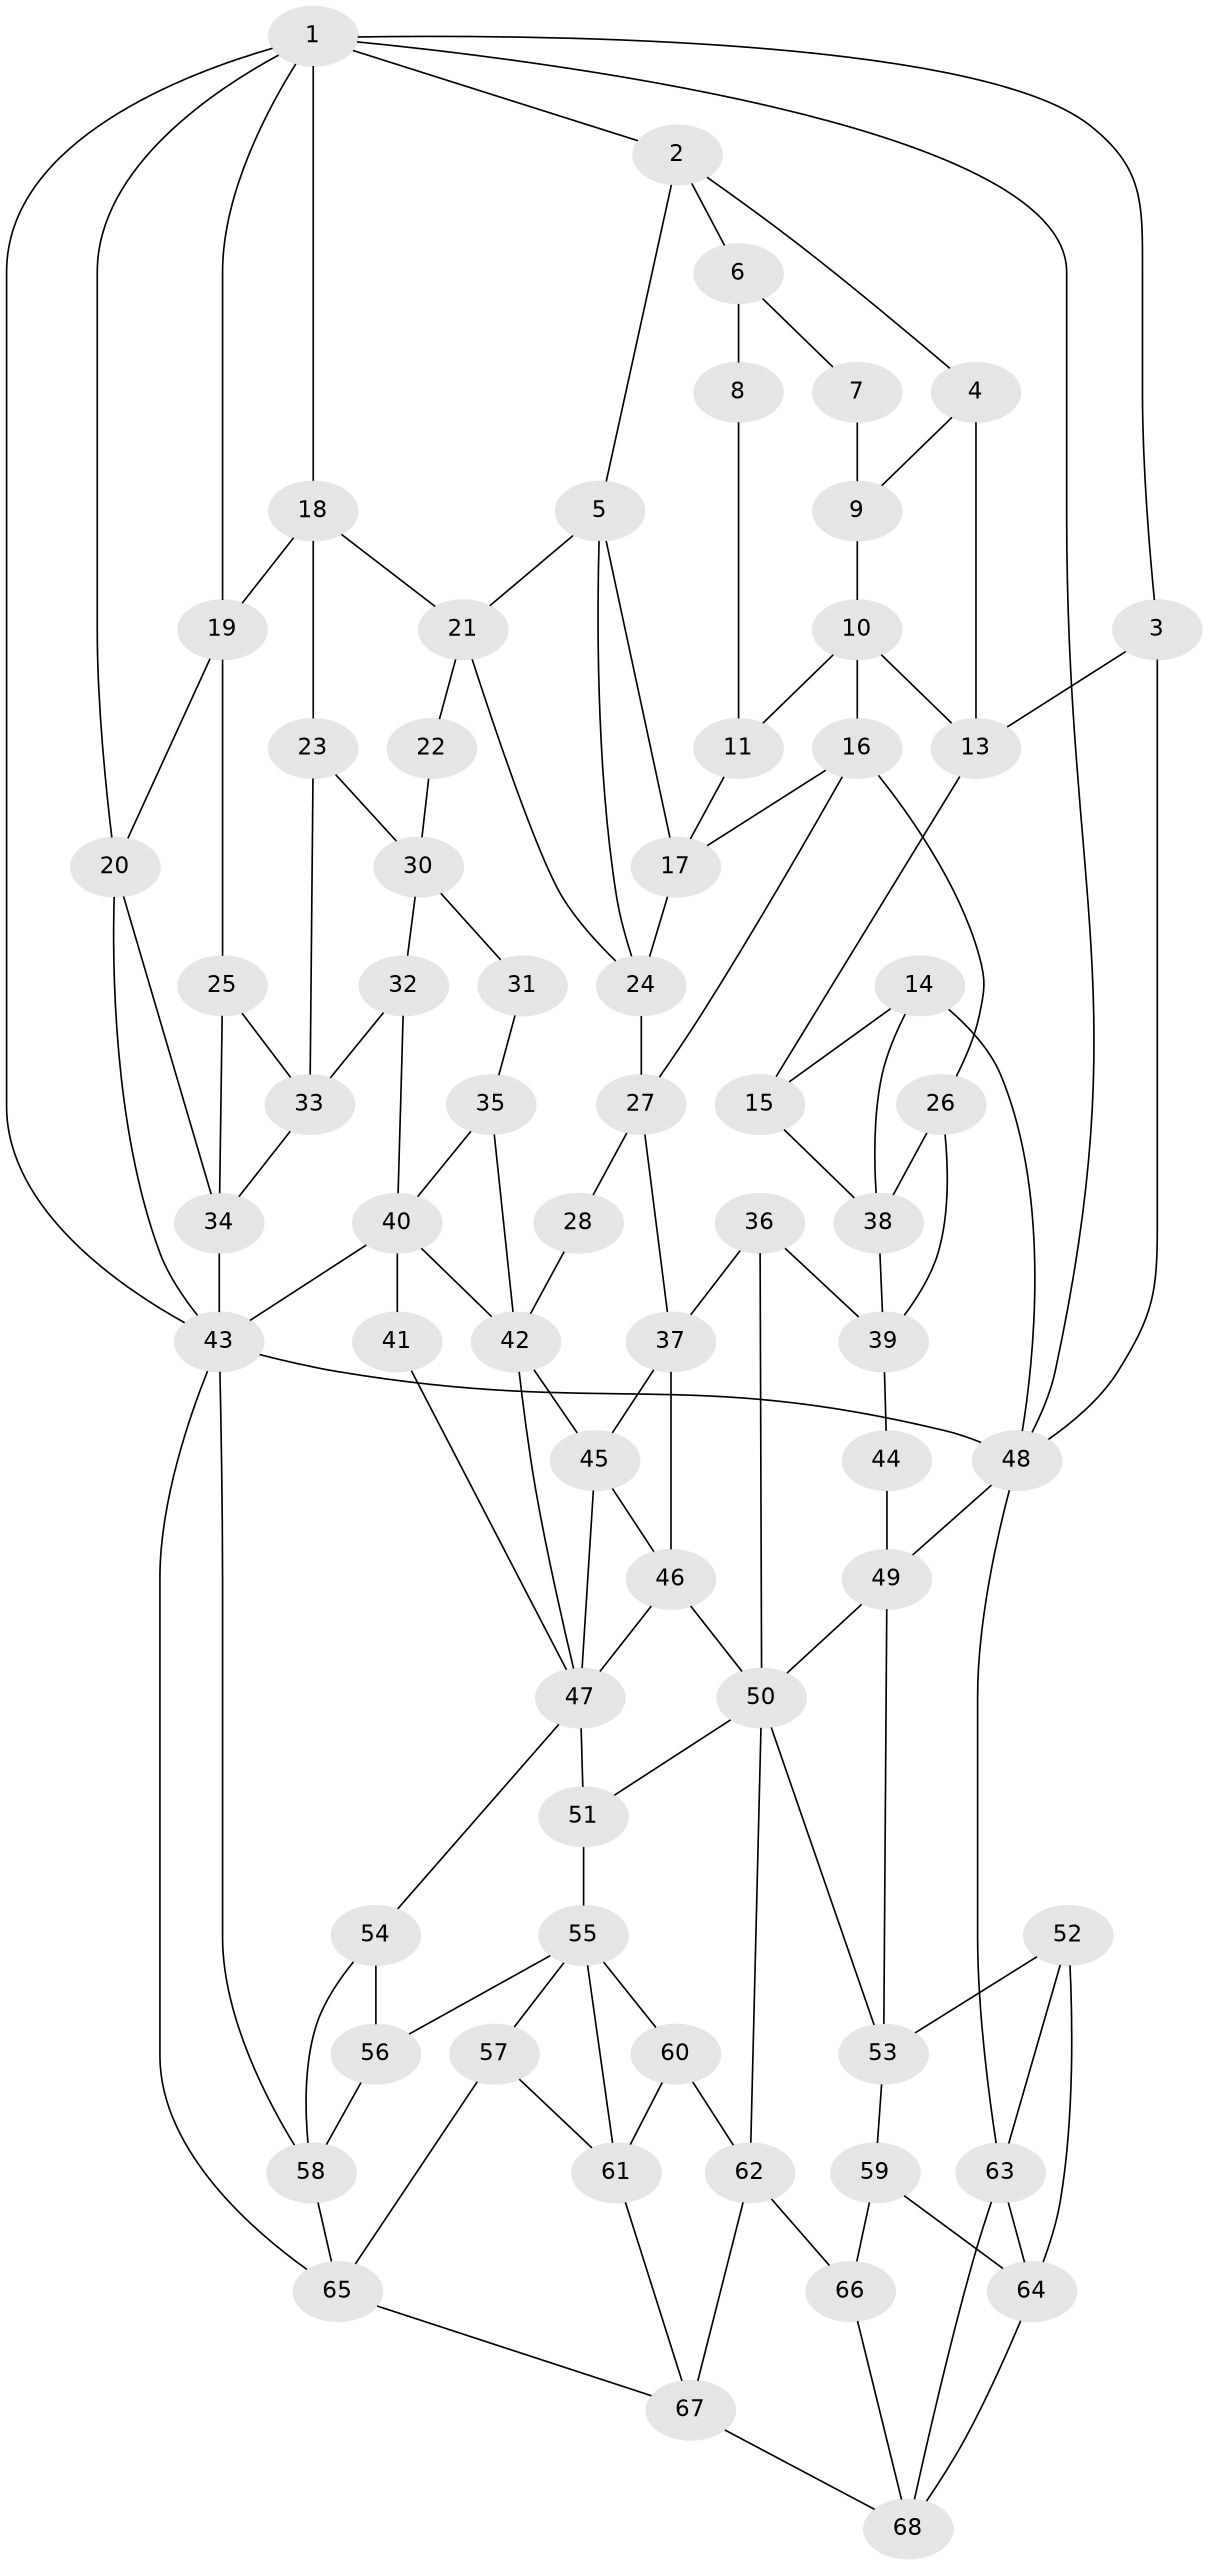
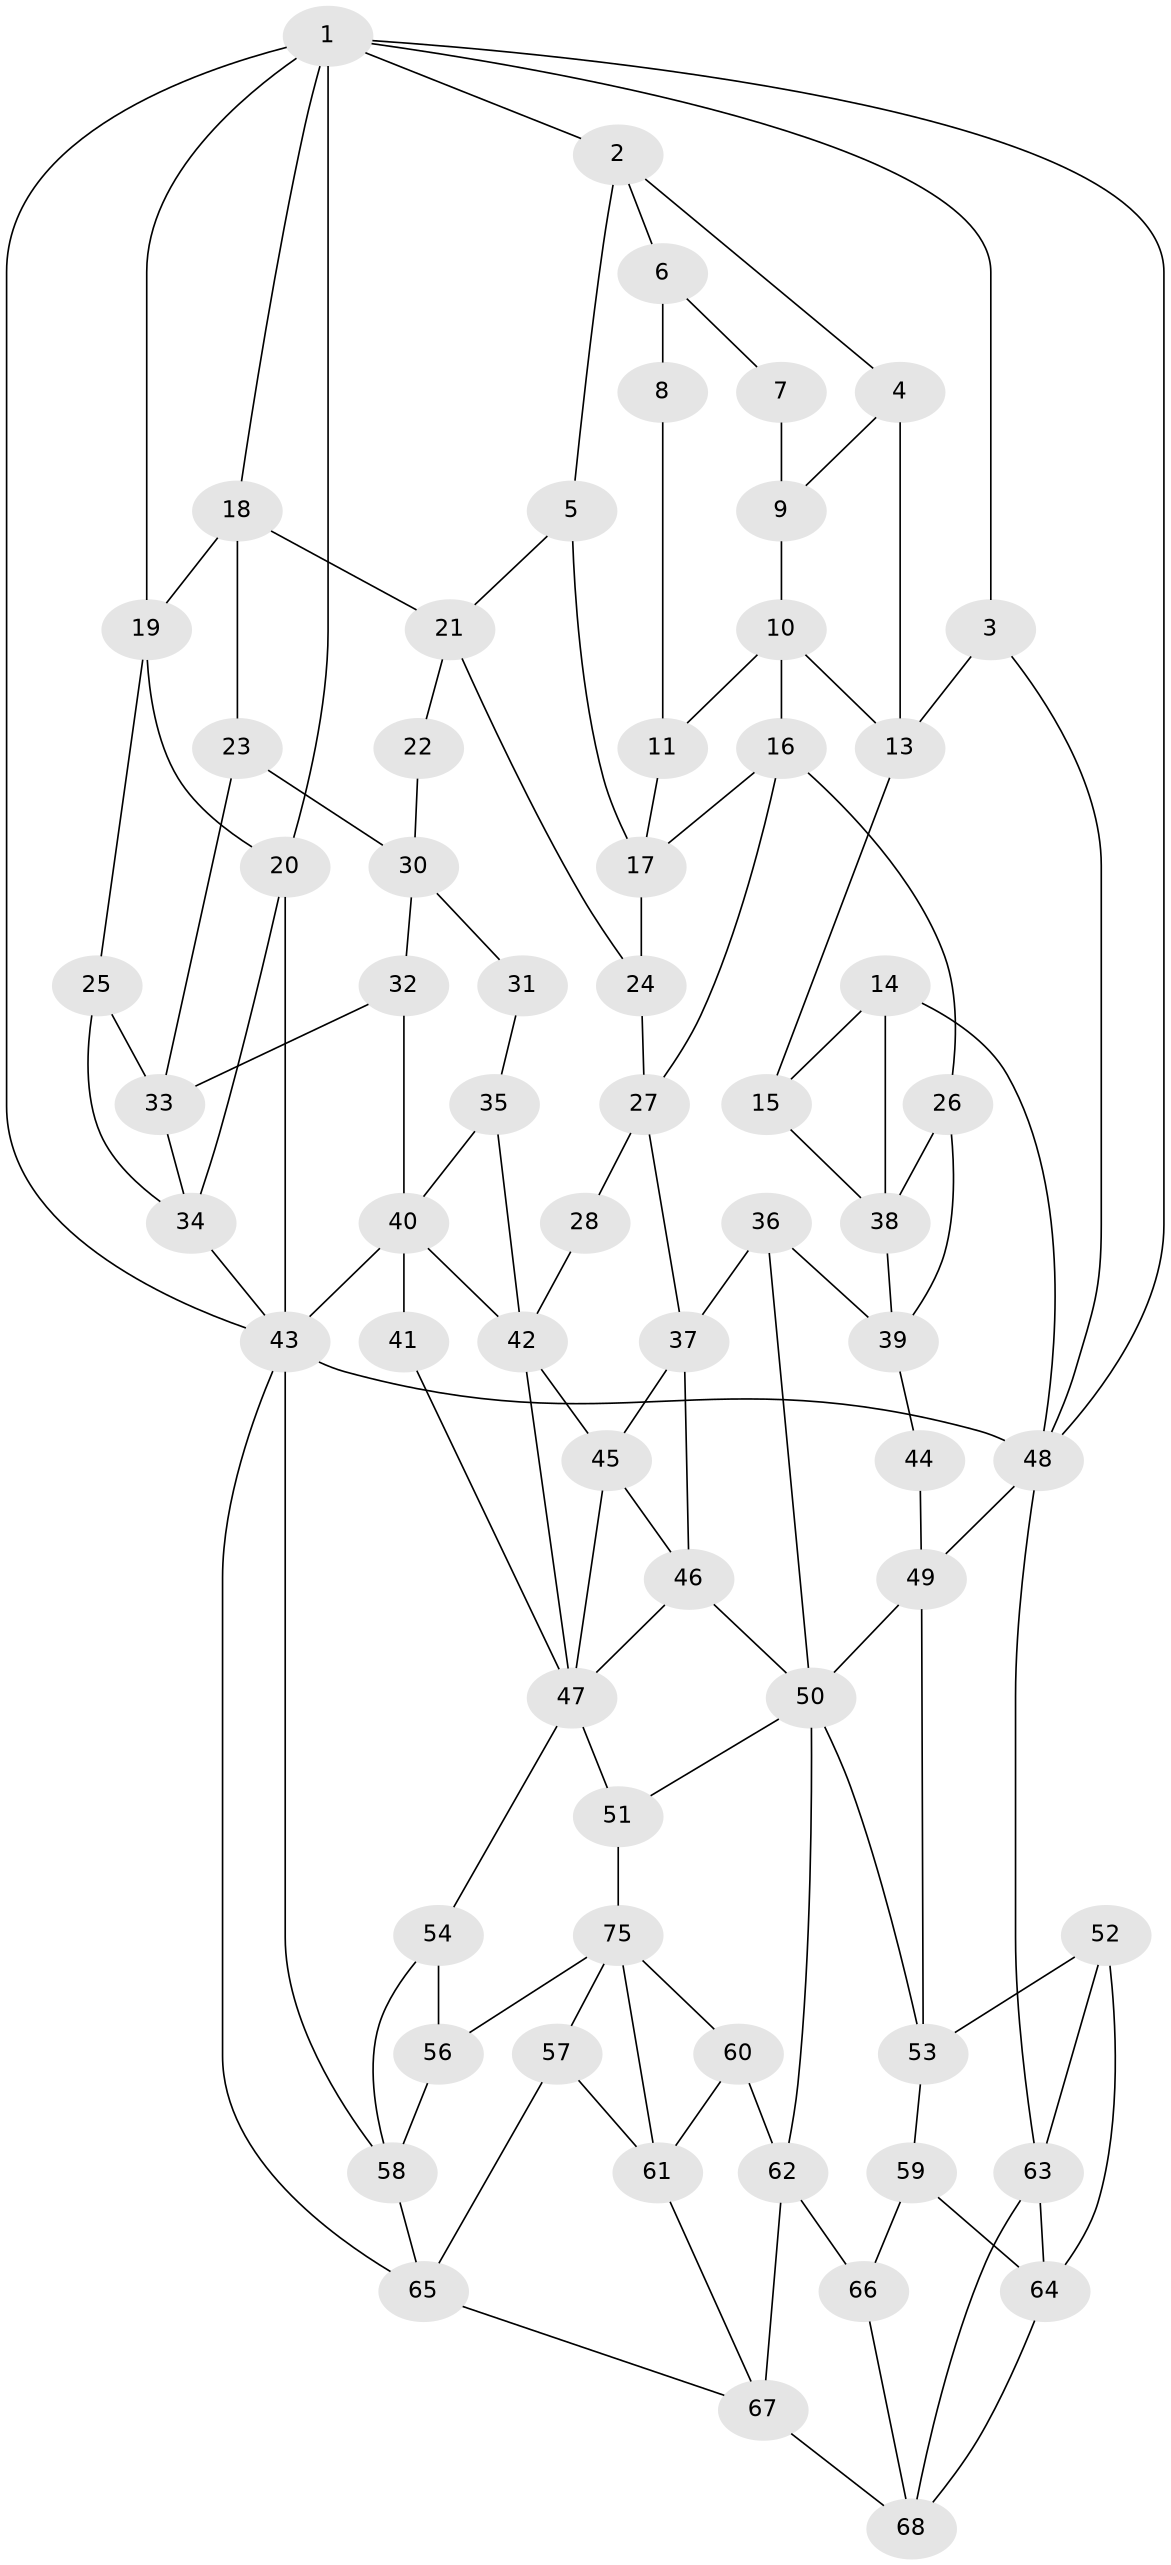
(602, 750) -> none
(584, 1935) -> (618, 1935)
